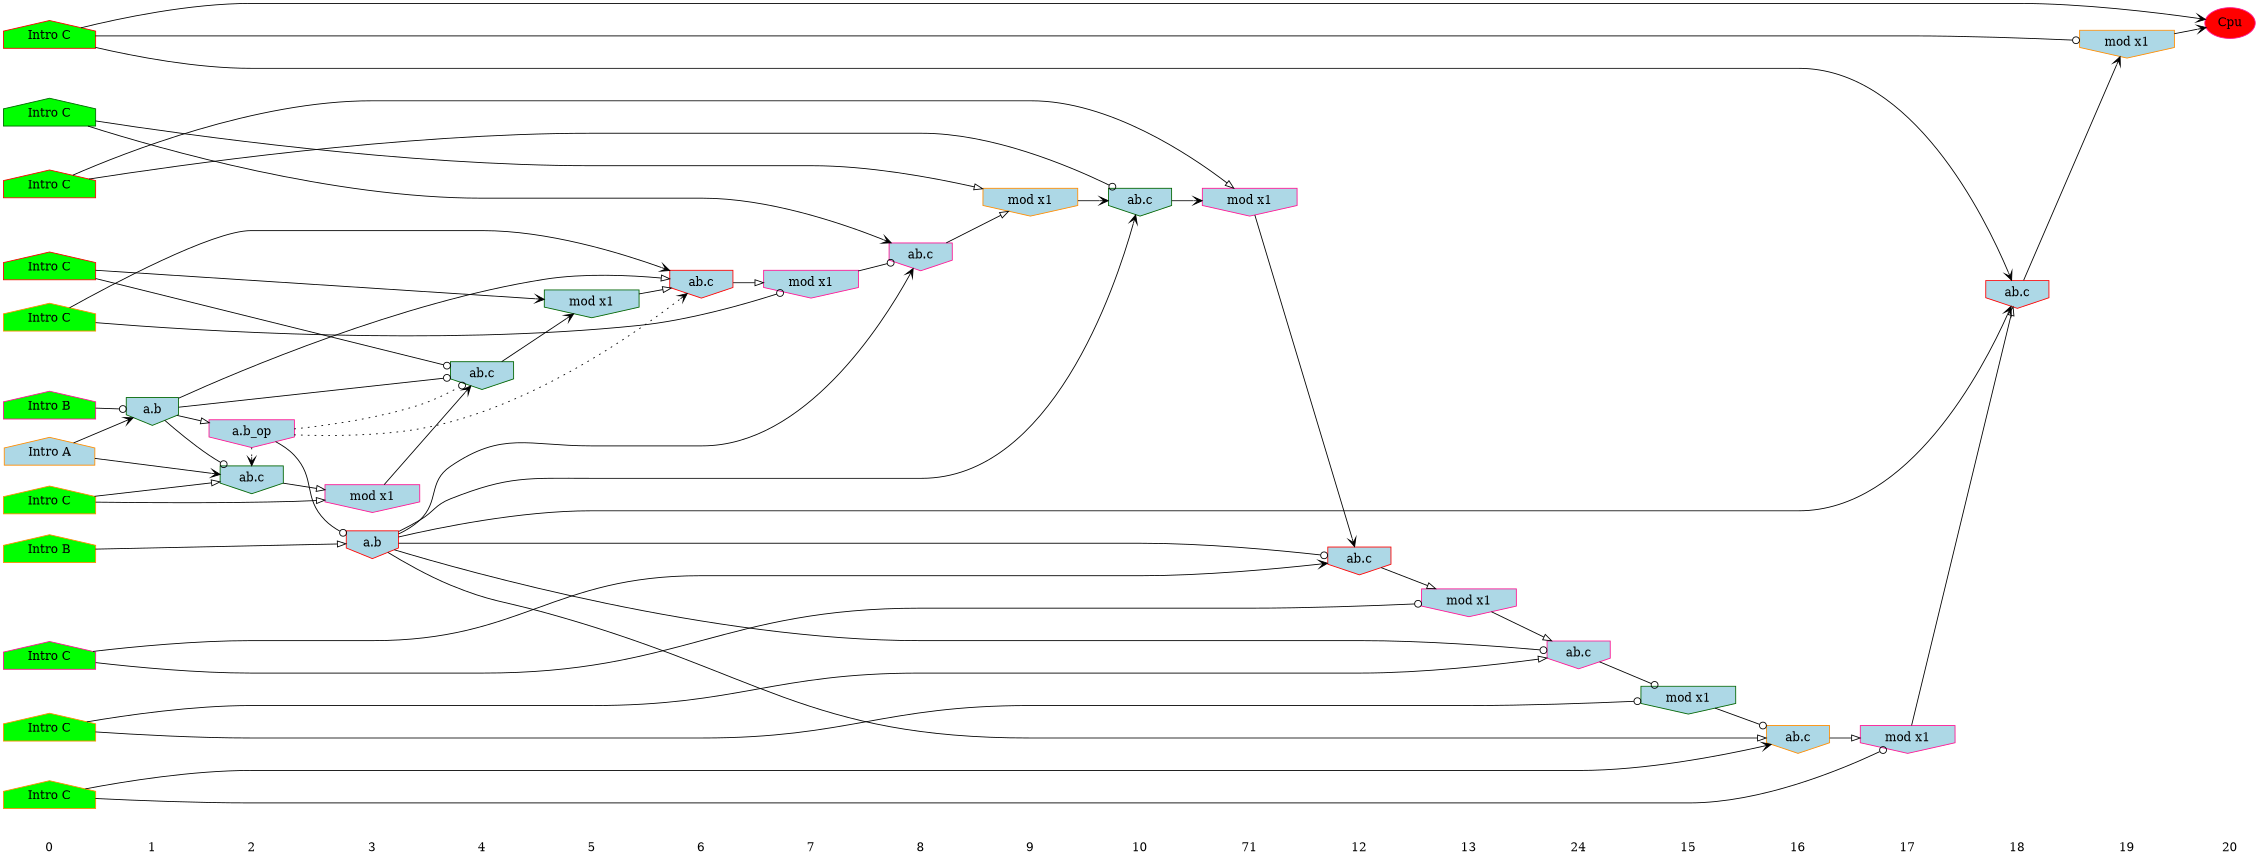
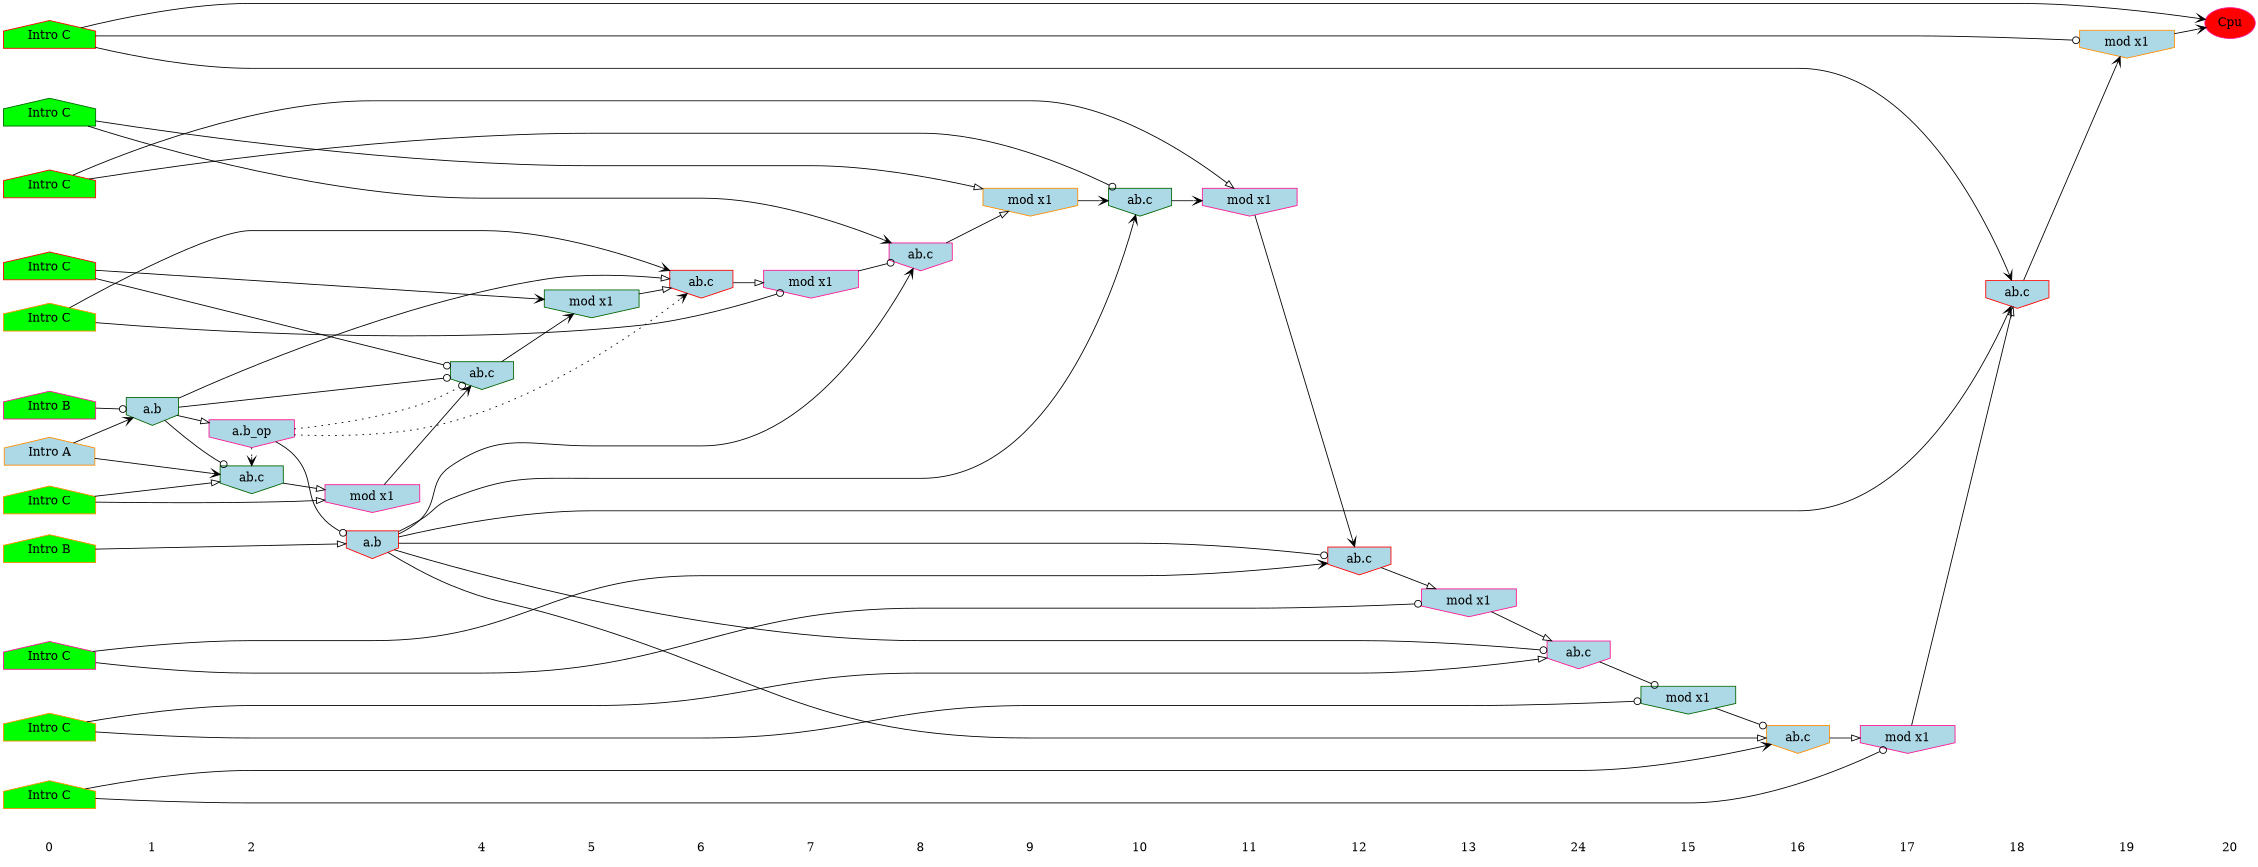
(372, 848) -> none
(1250, 848) -> (1250, 848)
